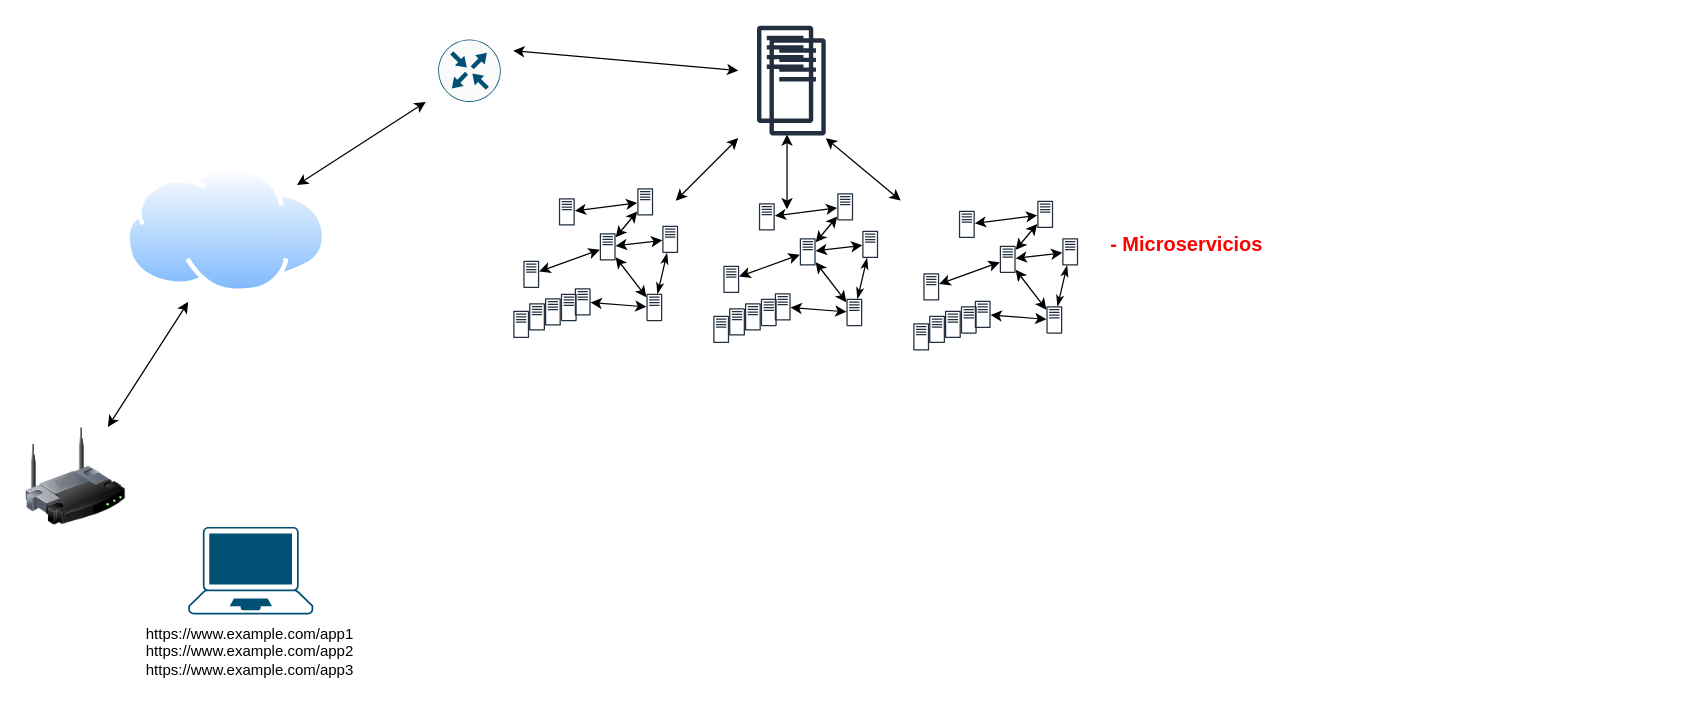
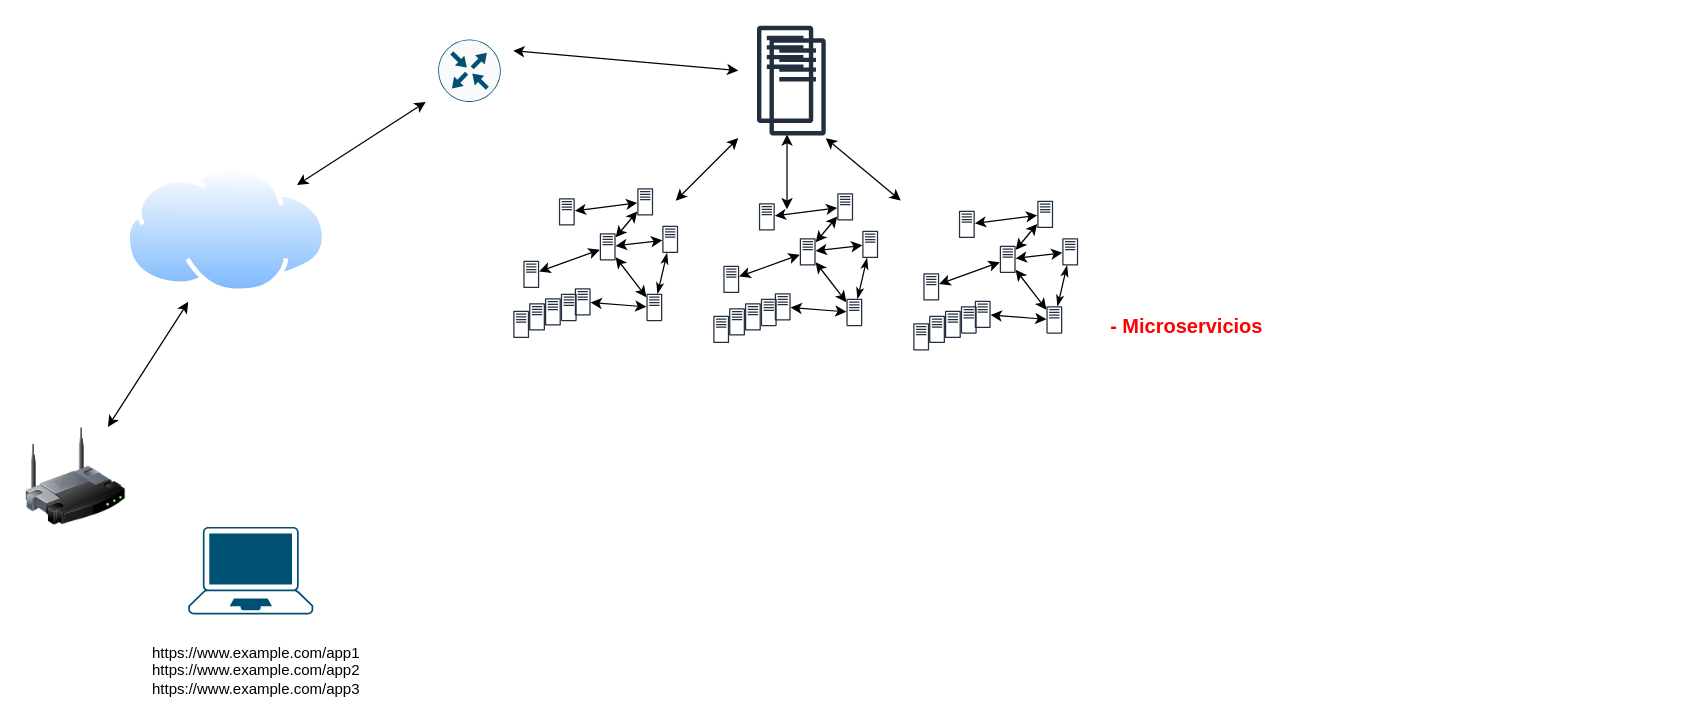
(1385, 243) -> (1385, 324)
(249, 652) -> (256, 671)
